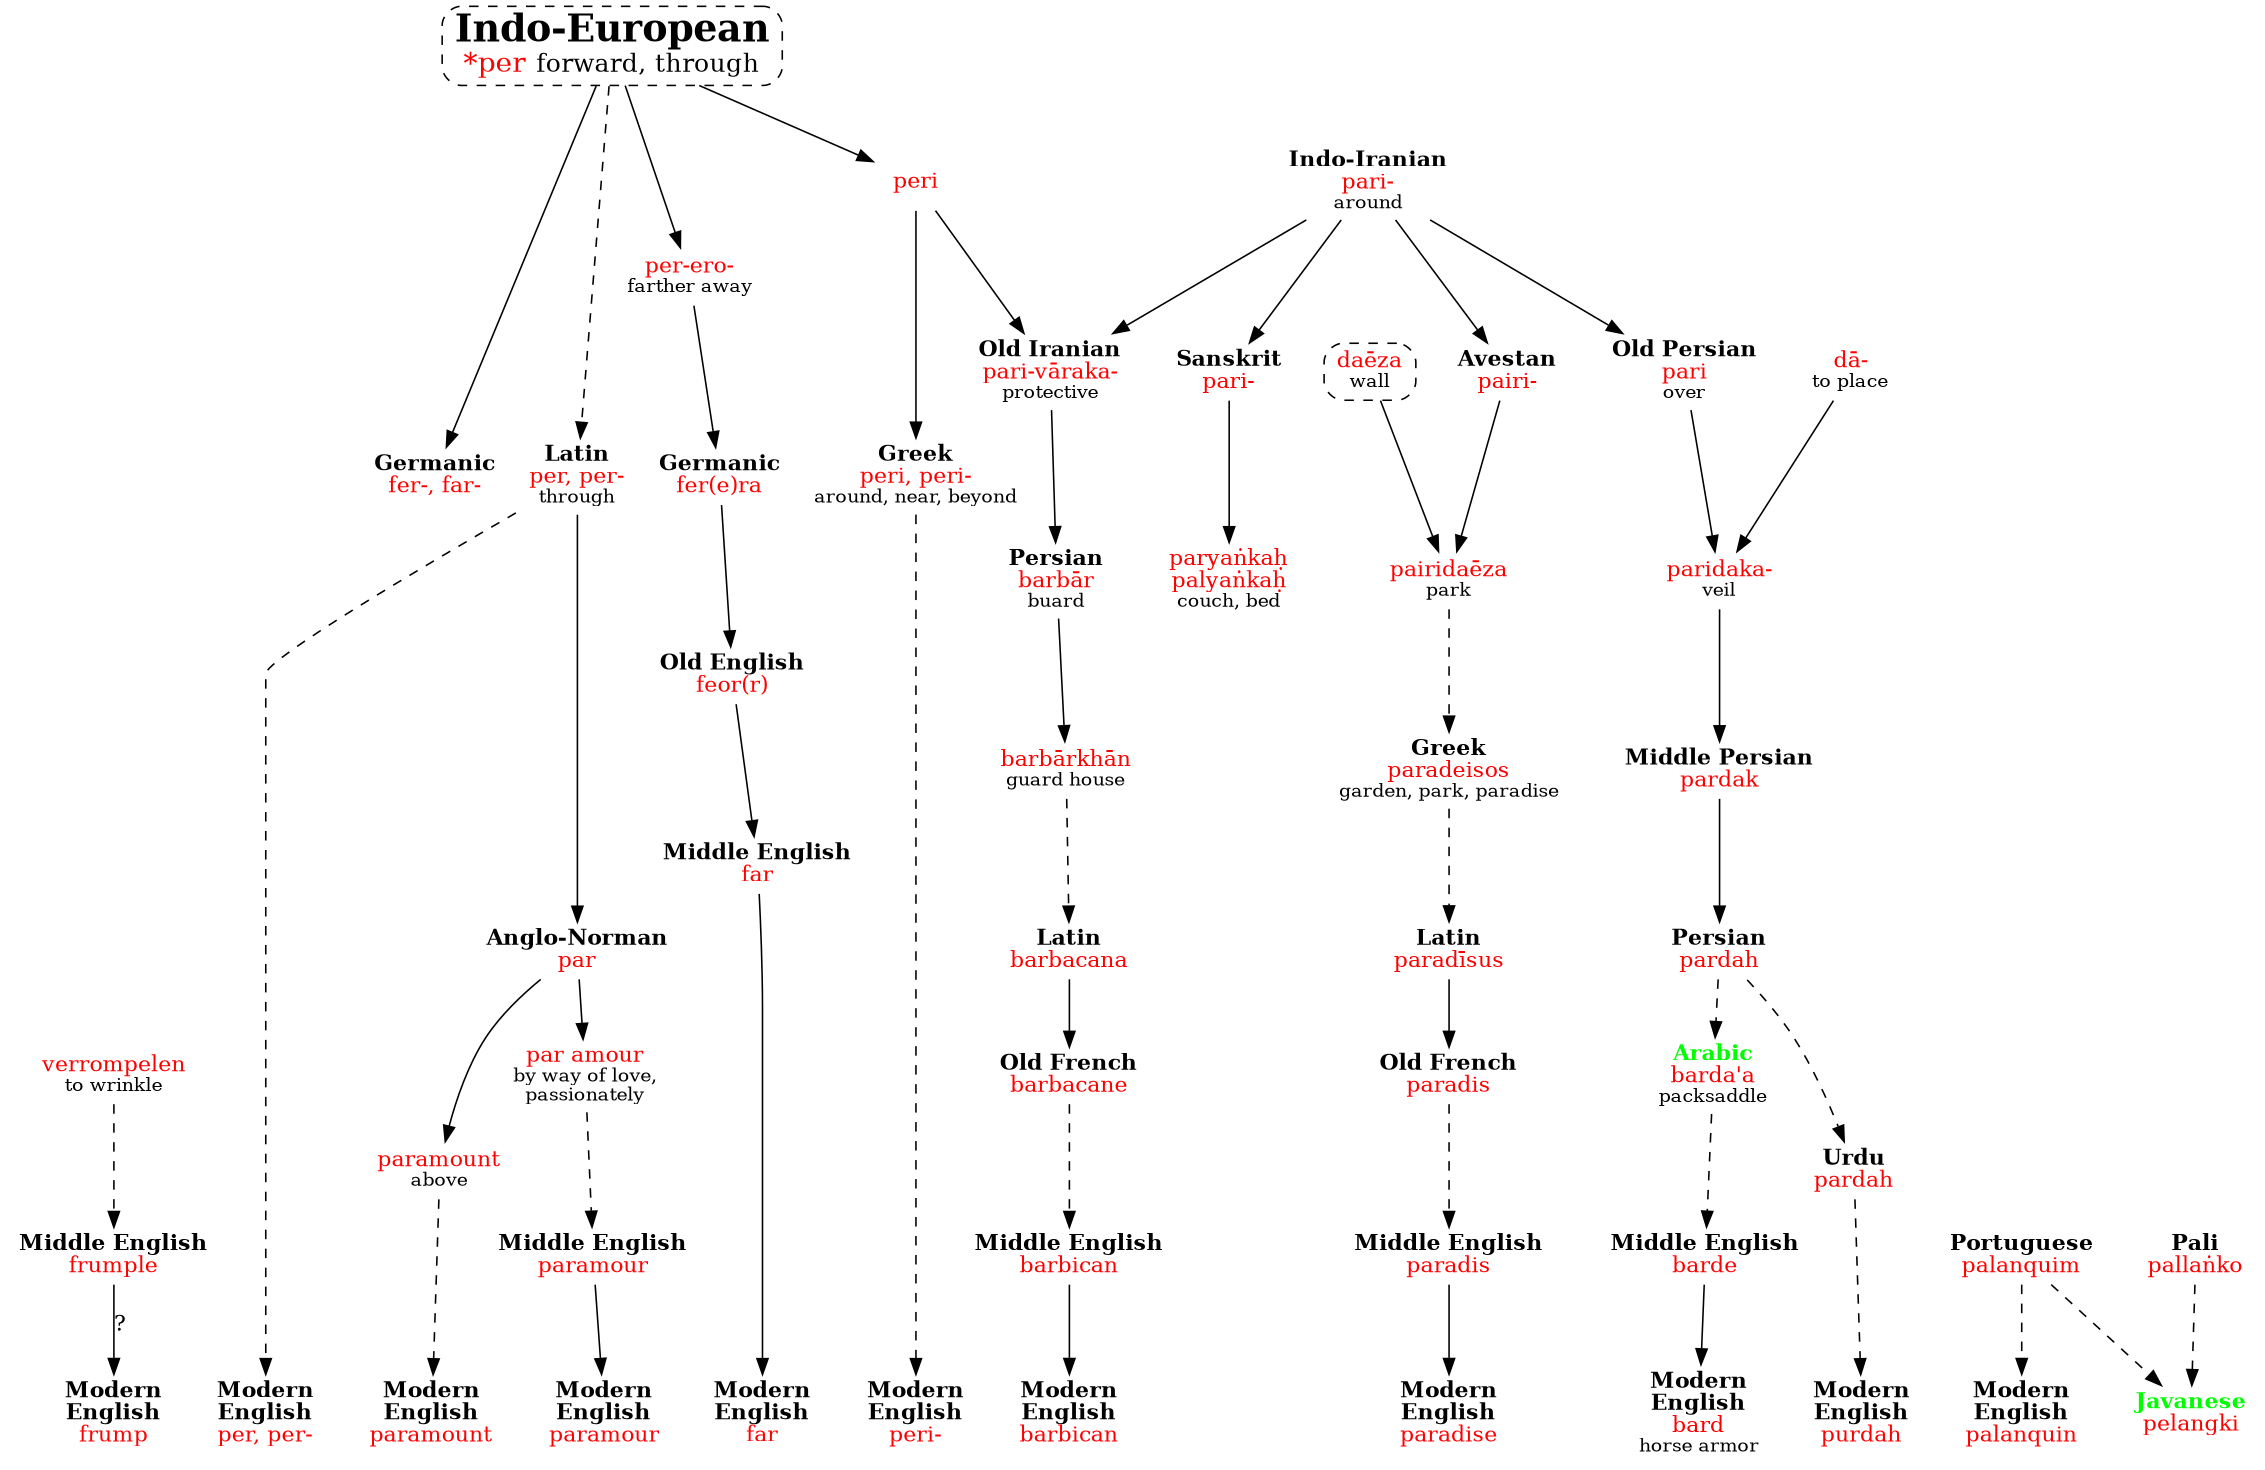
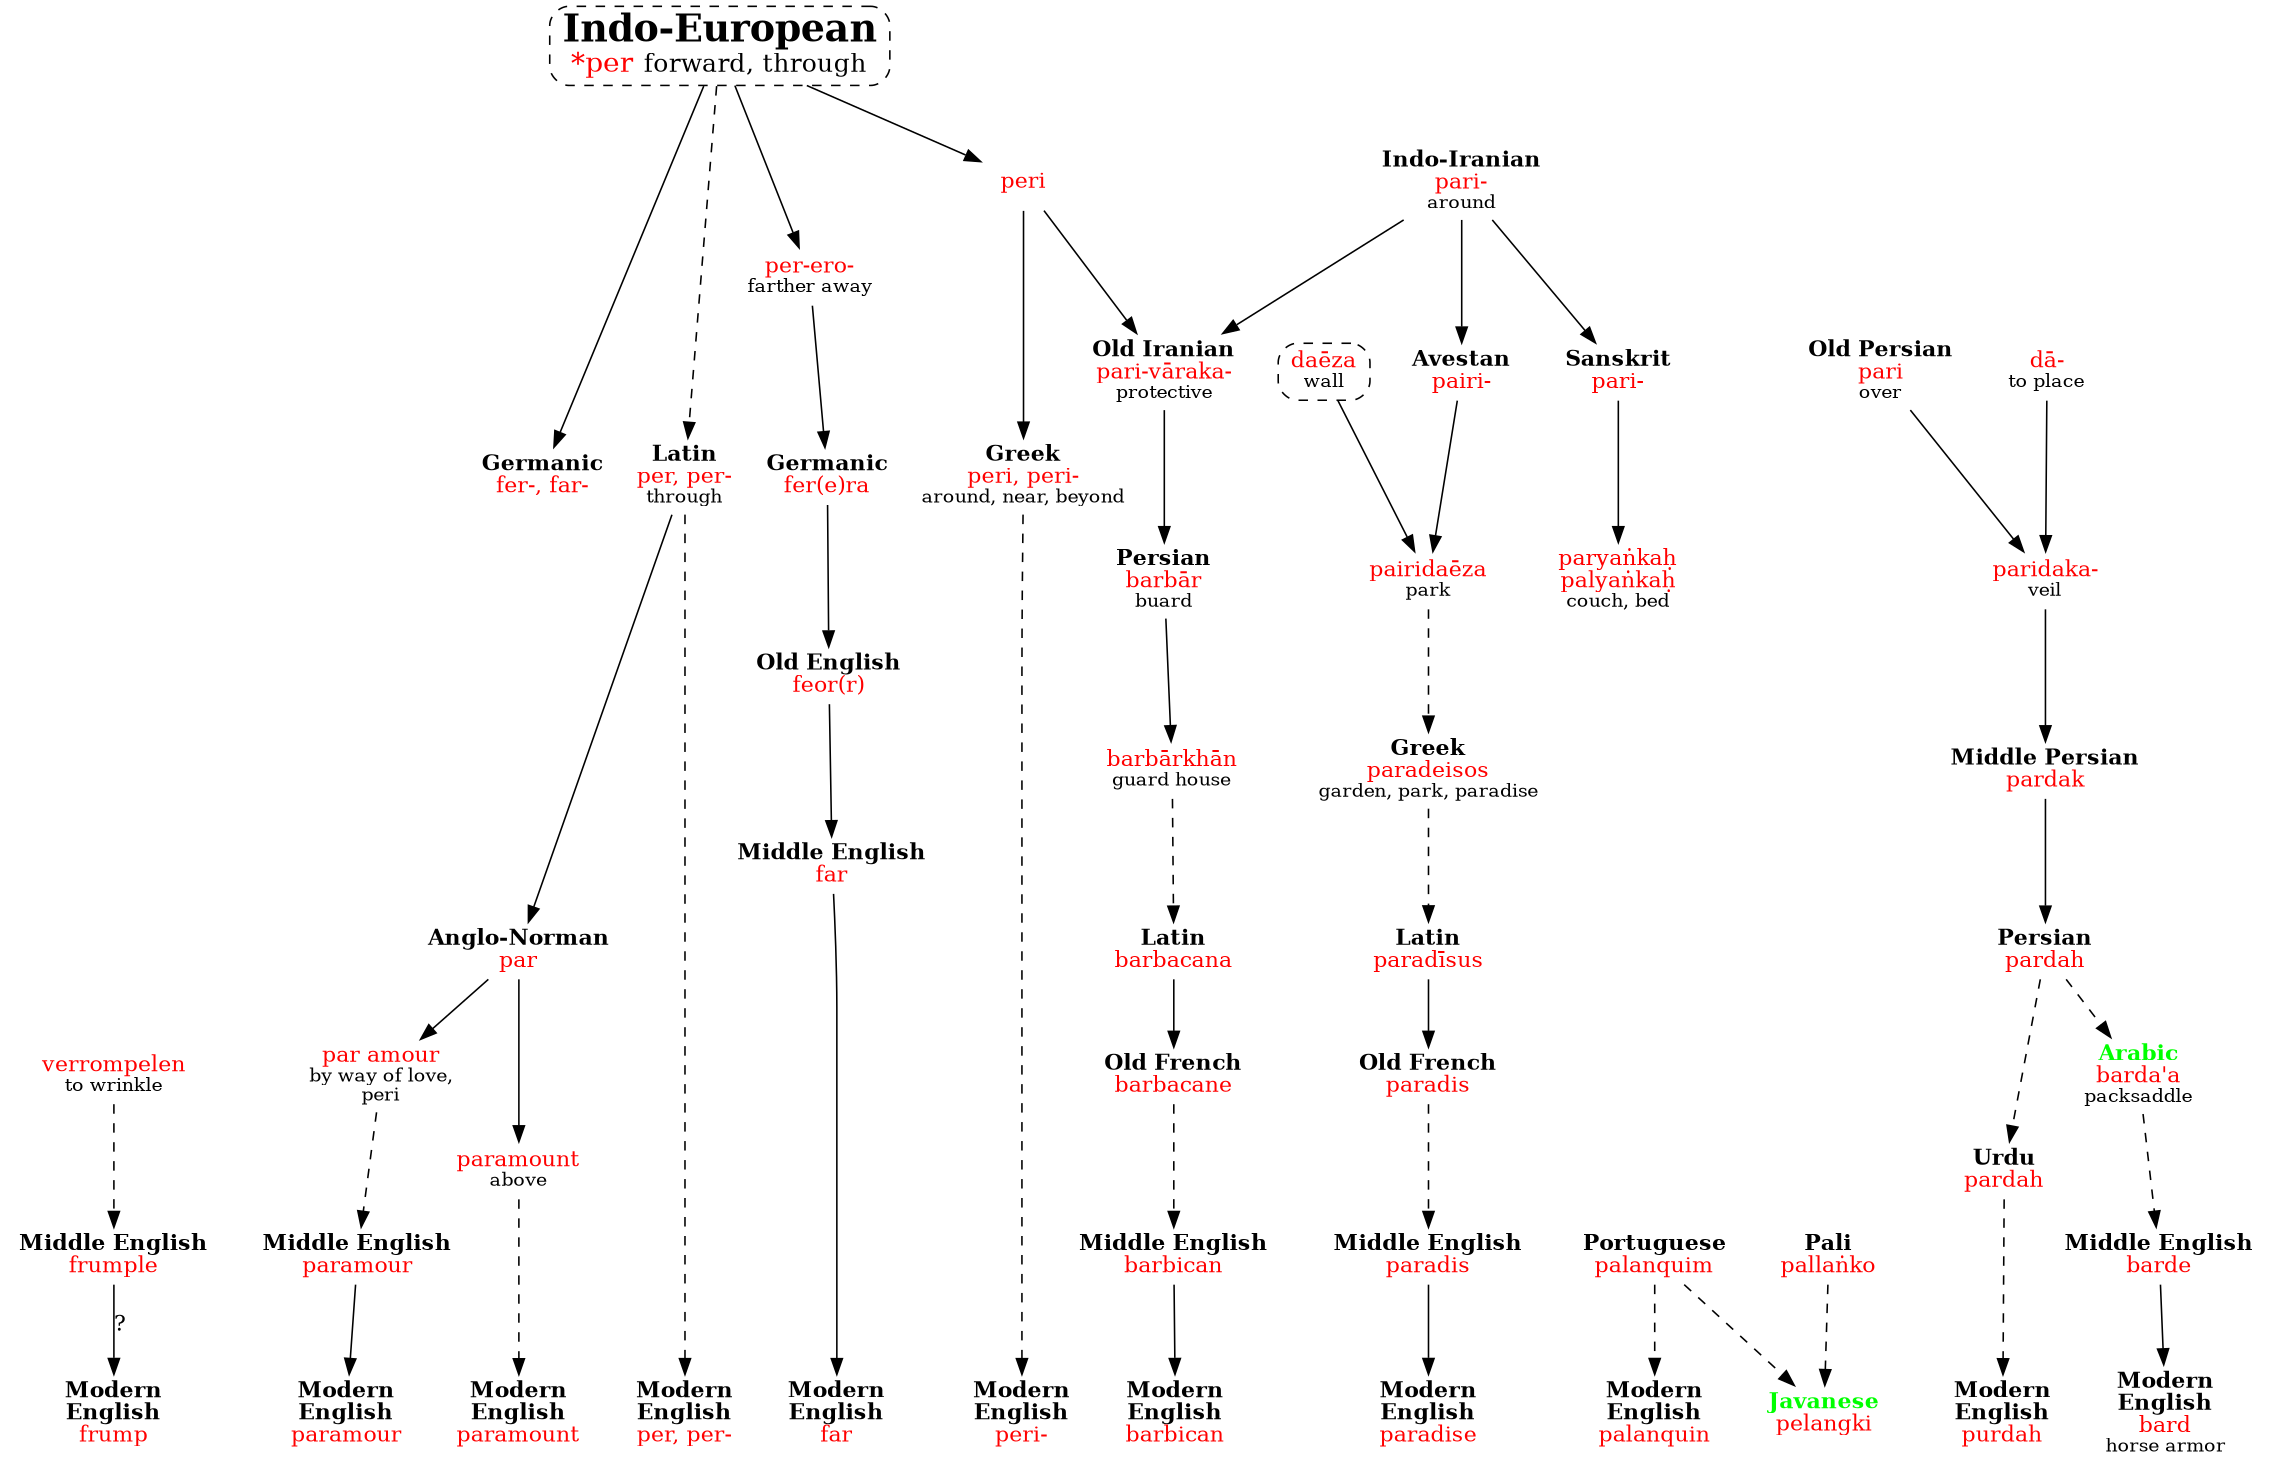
(1519, 273) -> none
(585, 1095) -> (381, 1095)
